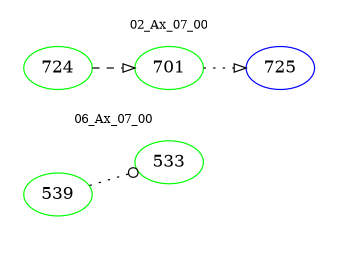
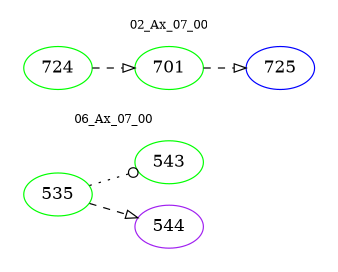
(219, 68) -> (219, 68)
(169, 162) -> (169, 162)
(58, 194) -> (58, 194)
none -> (169, 227)
